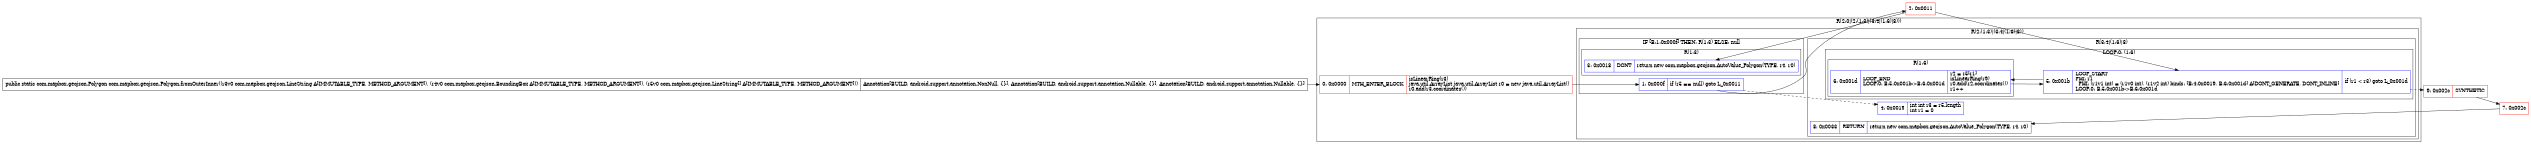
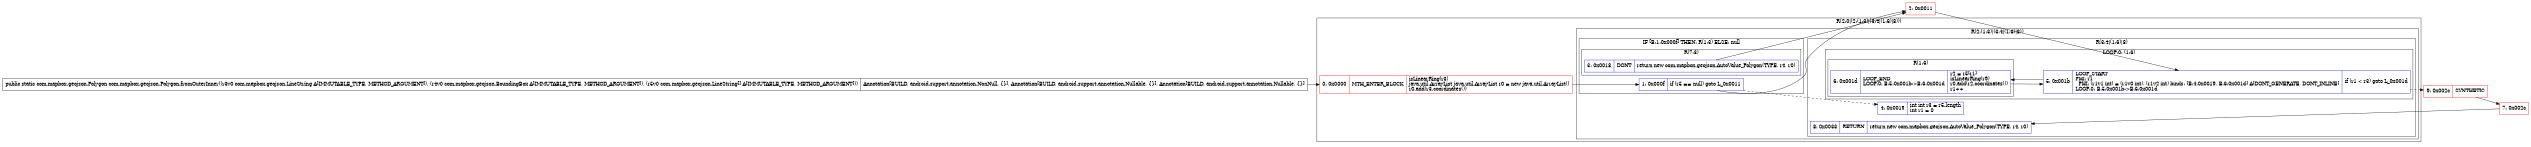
(1813, 36) -> (1809, 37)
(1691, 53) -> (1691, 53)
